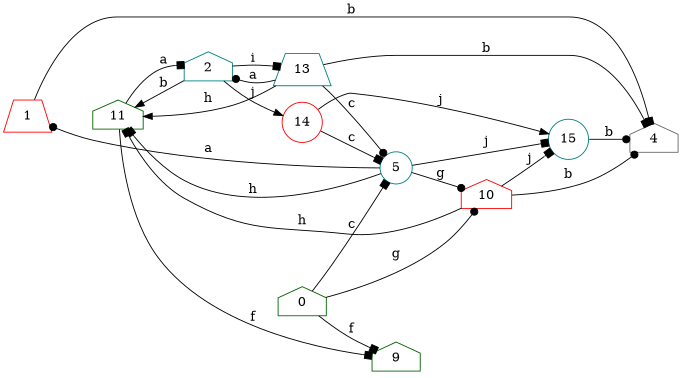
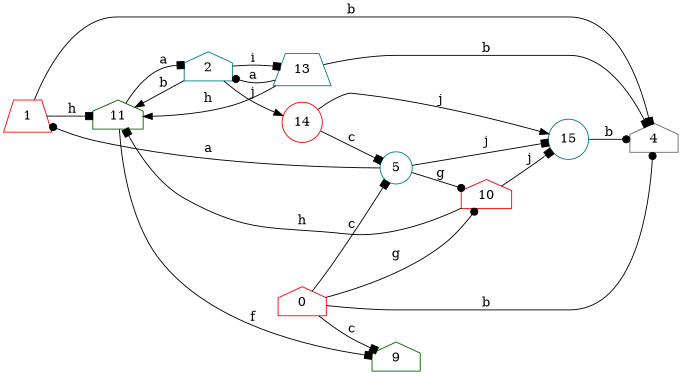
(353, 117) -> none
(575, 186) -> (541, 310)
(249, 197) -> (65, 116)
(302, 303) -> (302, 303)
(351, 329) -> (351, 329)
